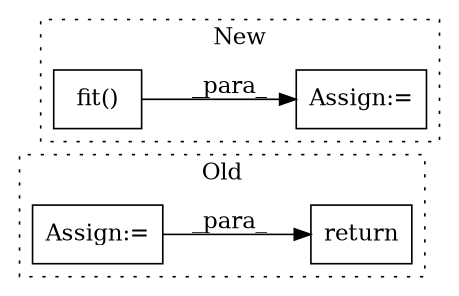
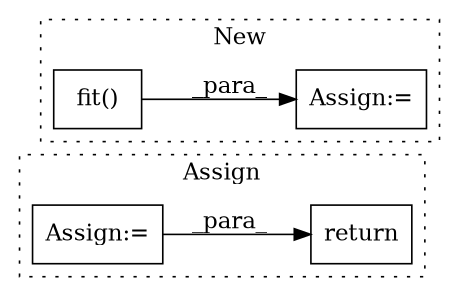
(222, 173) -> (222, 173)
